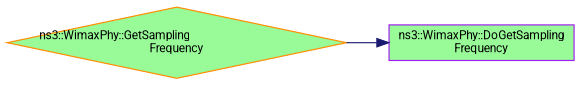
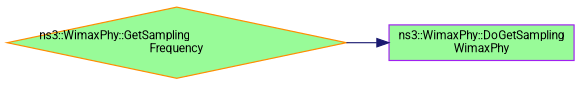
(482, 43) -> (482, 43)
